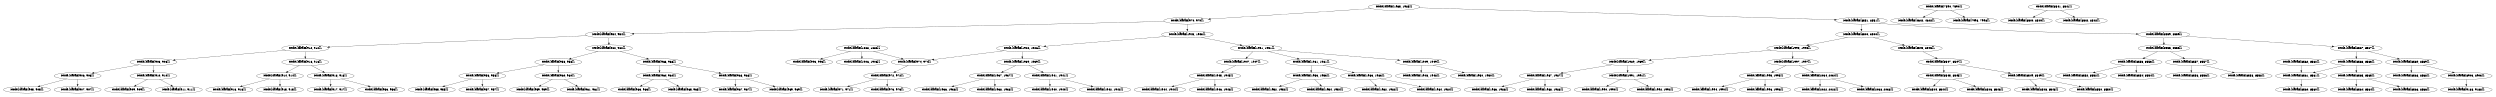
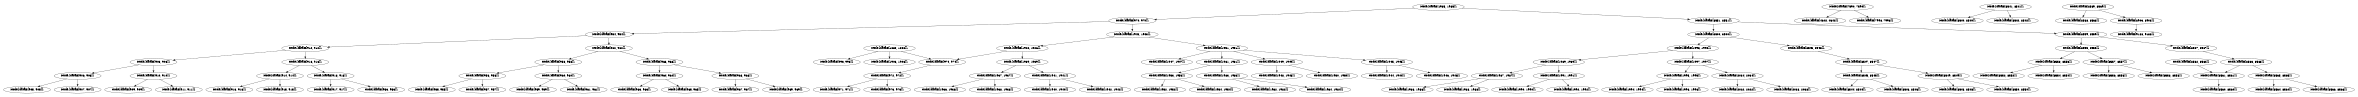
(2383, 55) -> none
(1230, 69) -> (1303, 55)
